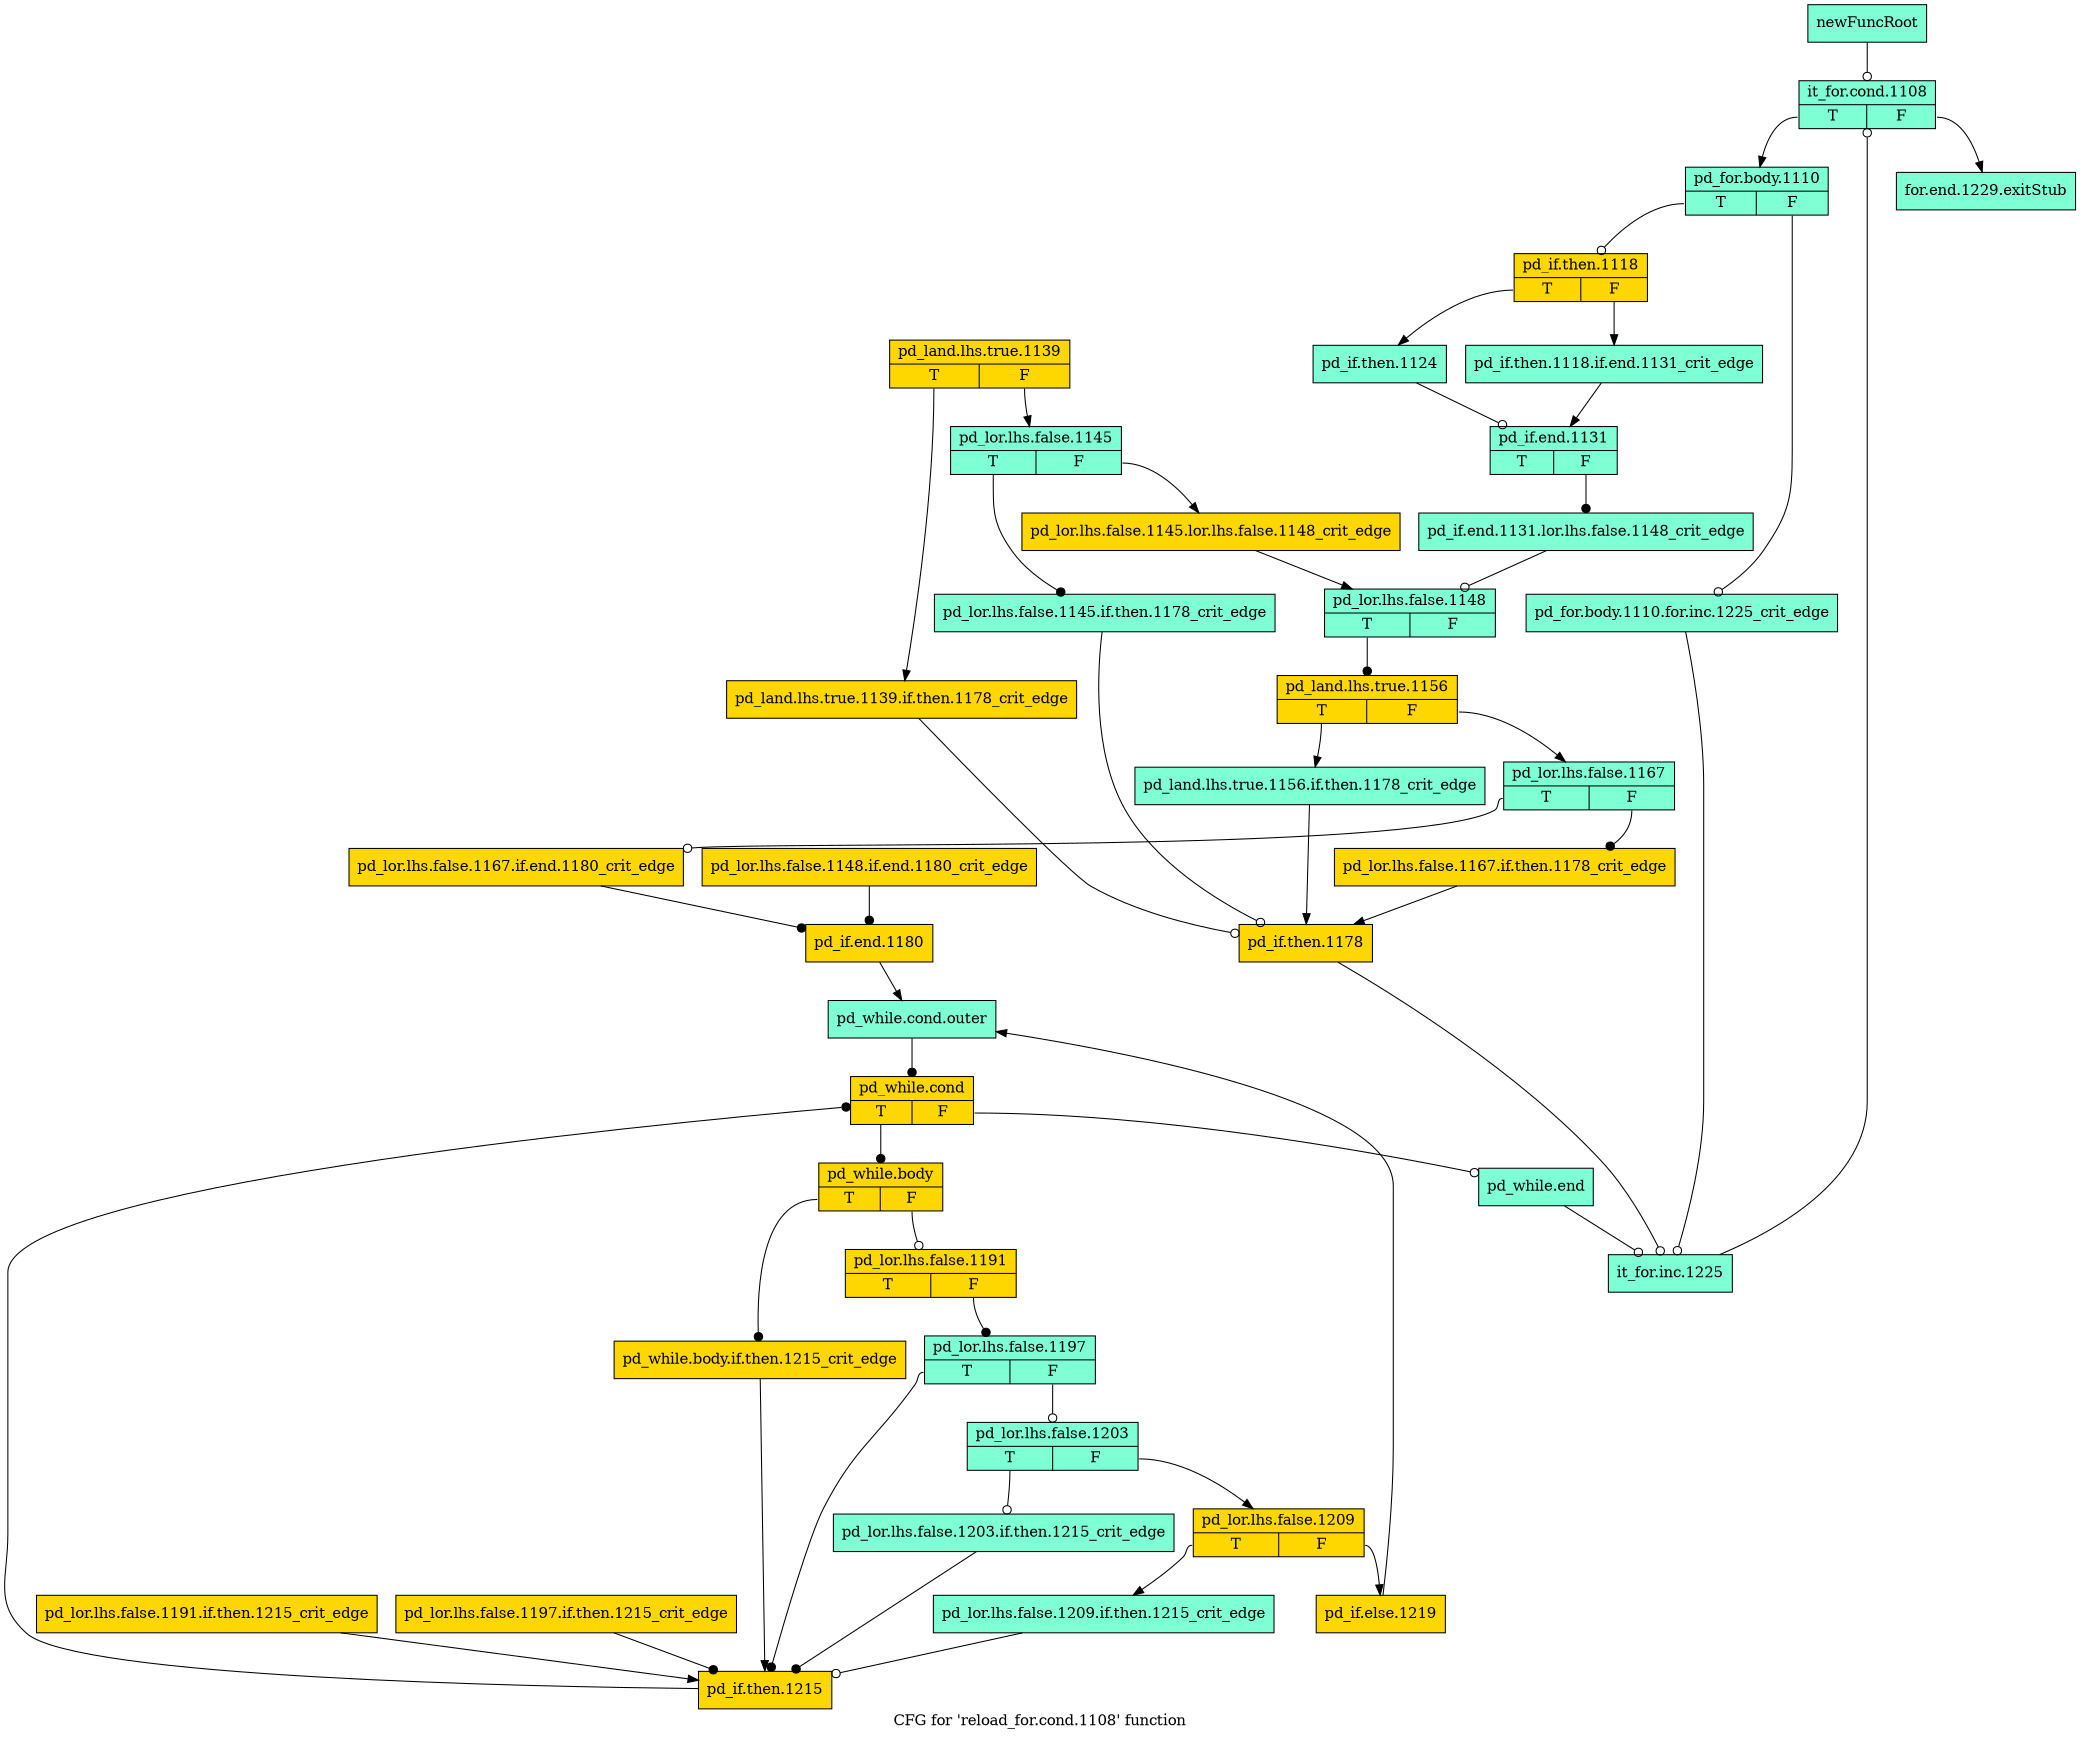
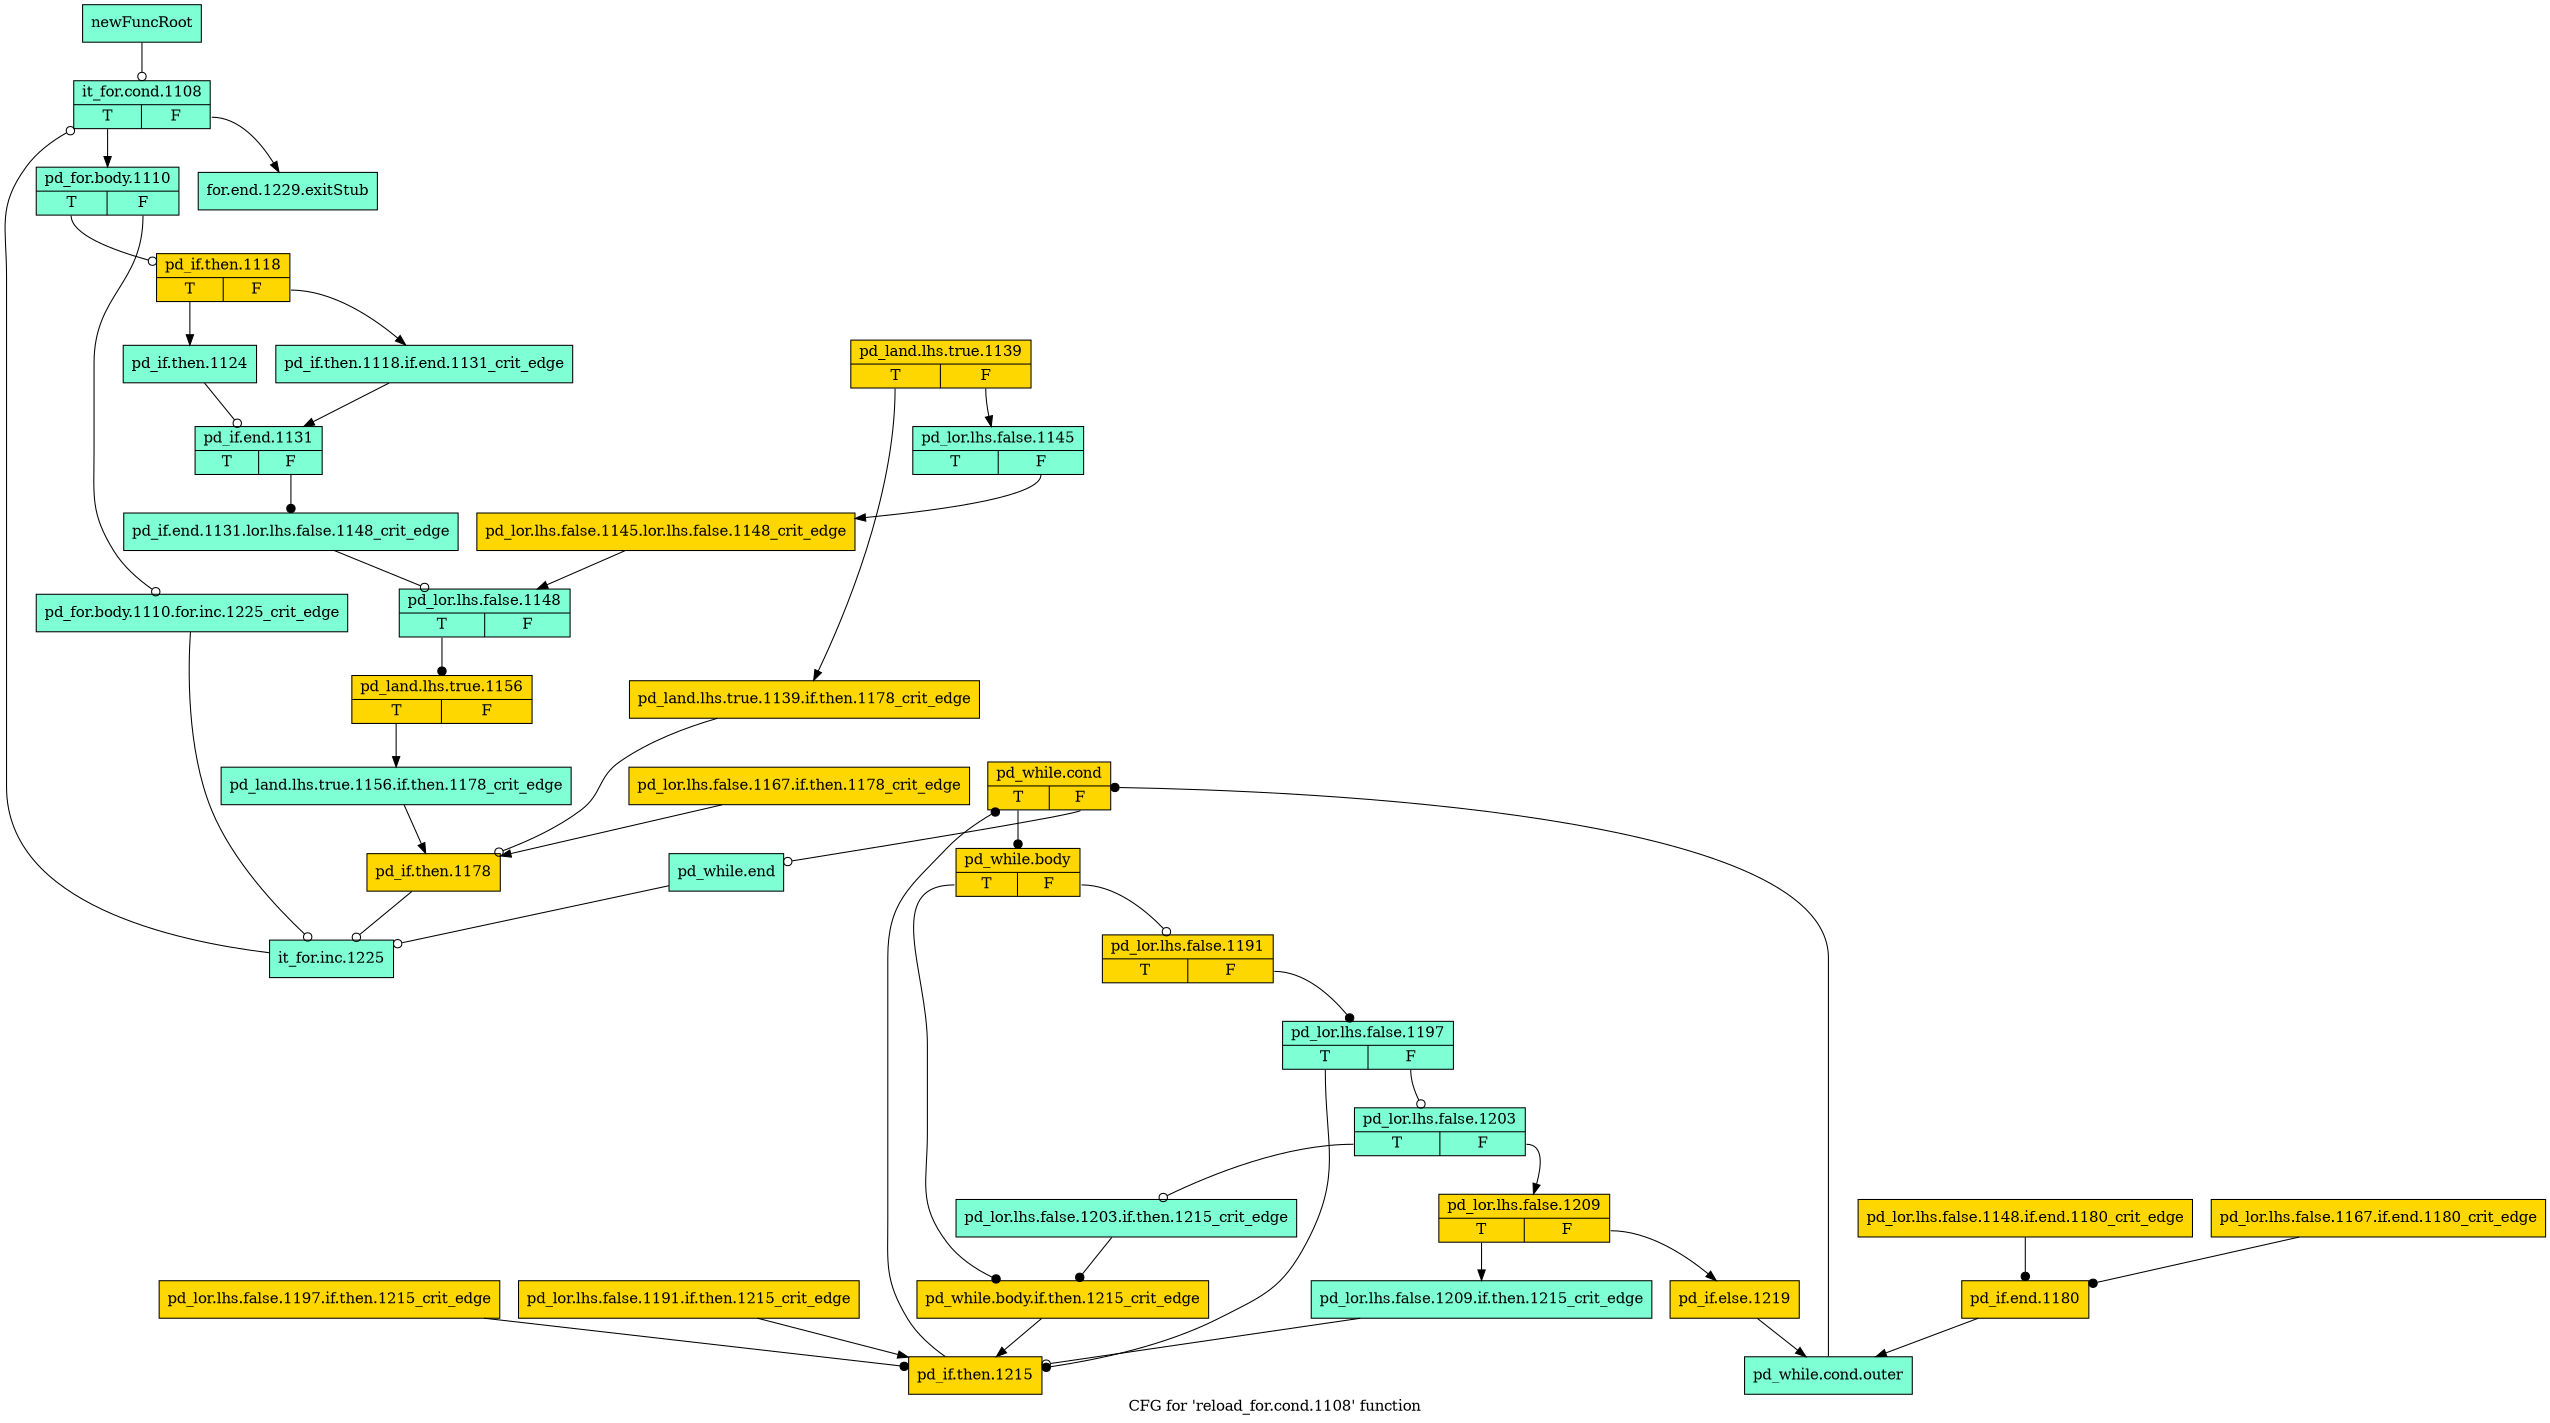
(1105, 613) -> none
(1589, 786) -> none
(888, 1609) -> (1097, 1256)
